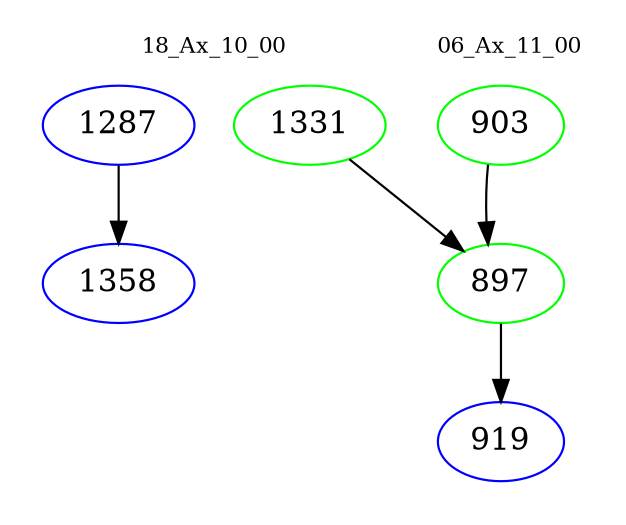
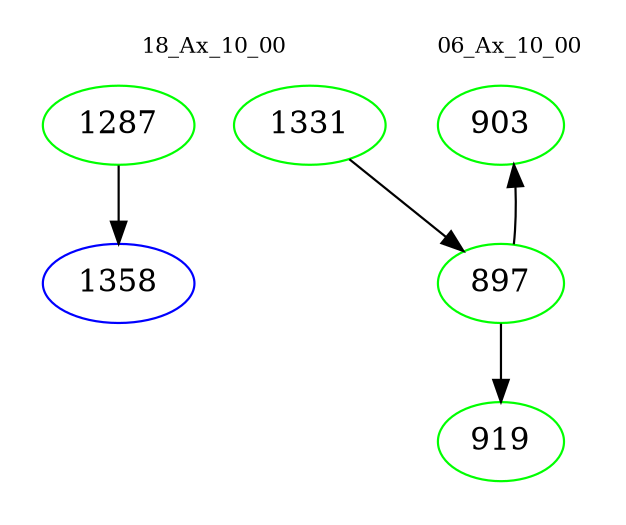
(510, 47) -> (510, 47)
(119, 125) -> (119, 125)
(486, 193) -> (516, 216)
(501, 442) -> (501, 442)
